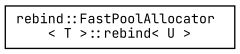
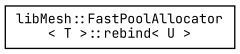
(120, 27) -> (120, 27)
